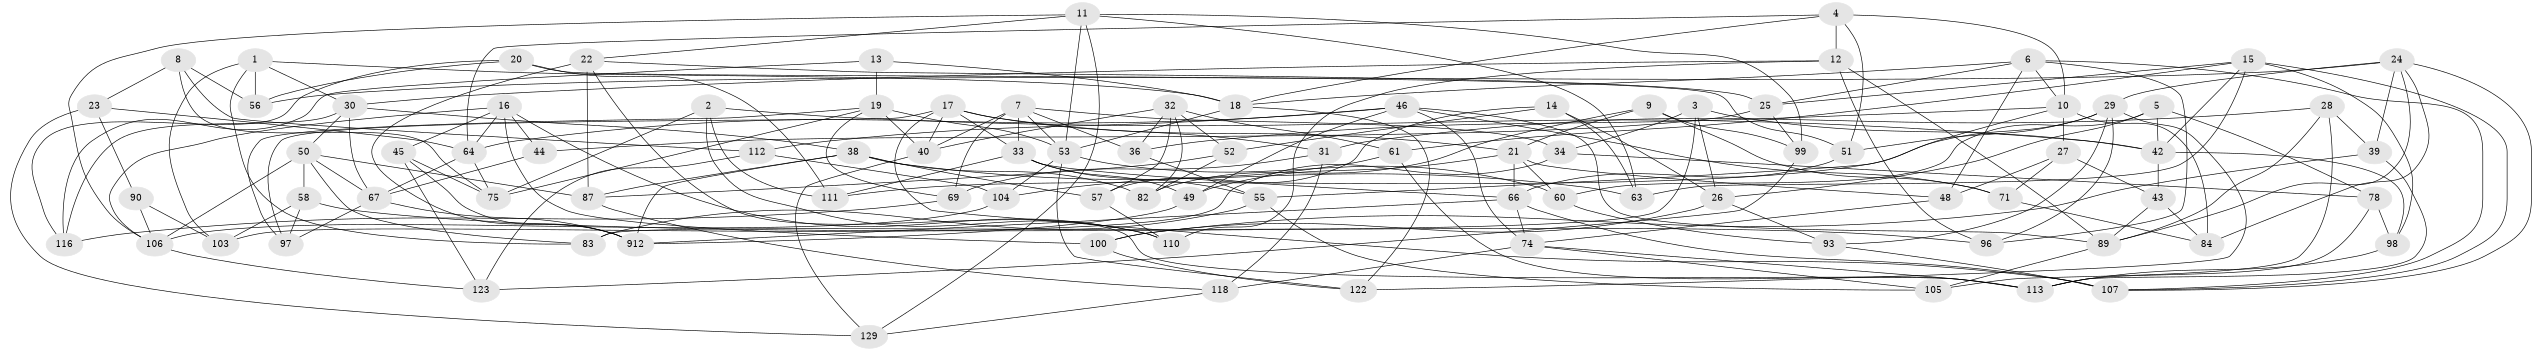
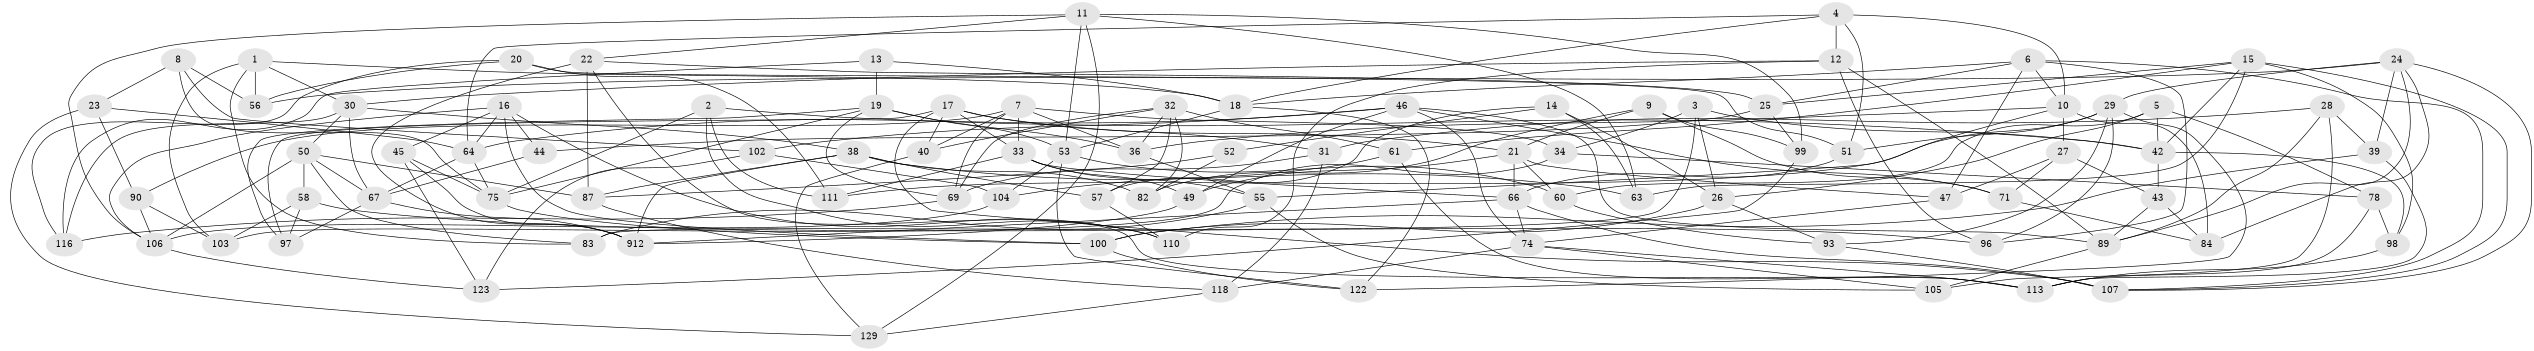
(900, 129) -> (1040, 133)
(1200, 129) -> (993, 143)
(1044, 132) -> (744, 126)
(757, 152) -> (757, 152)
(1946, 198) -> (1946, 198)
none -> (793, 235)
